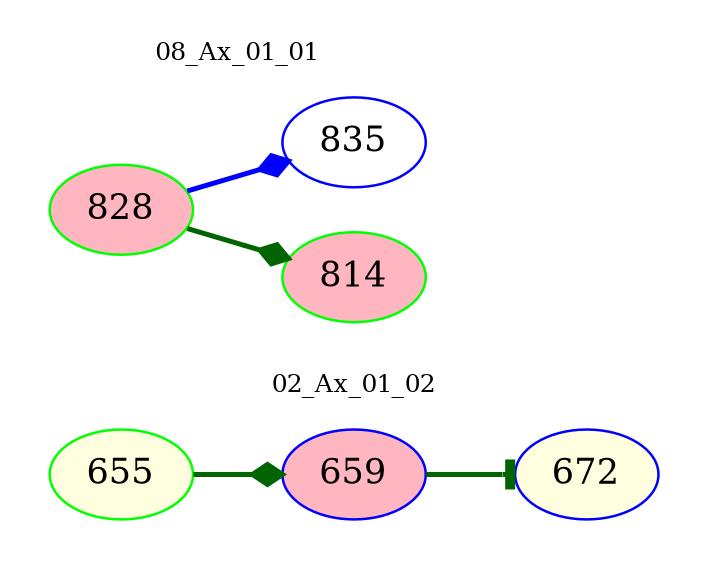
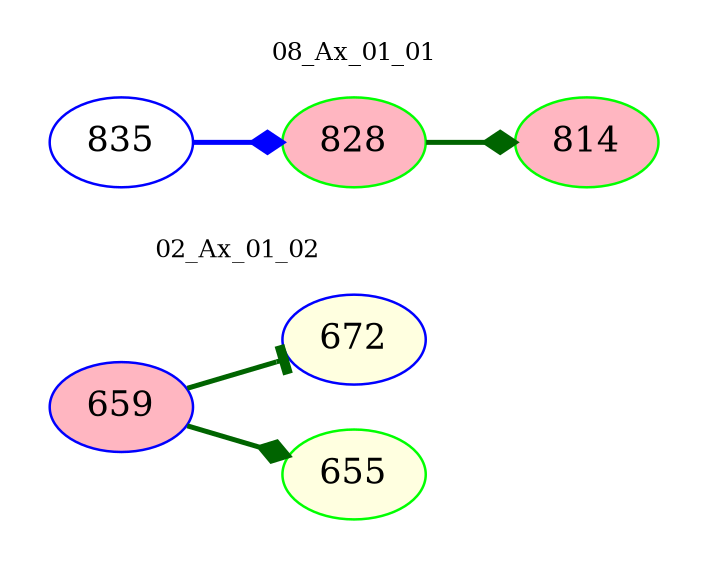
(223, 180) -> (223, 142)
(223, 474) -> (223, 436)
